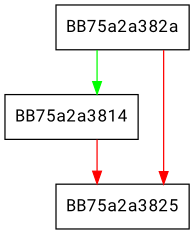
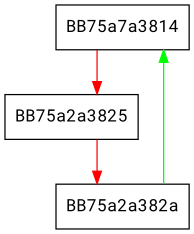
(164, 111) -> (97, 155)
(72, 117) -> (123, 27)
